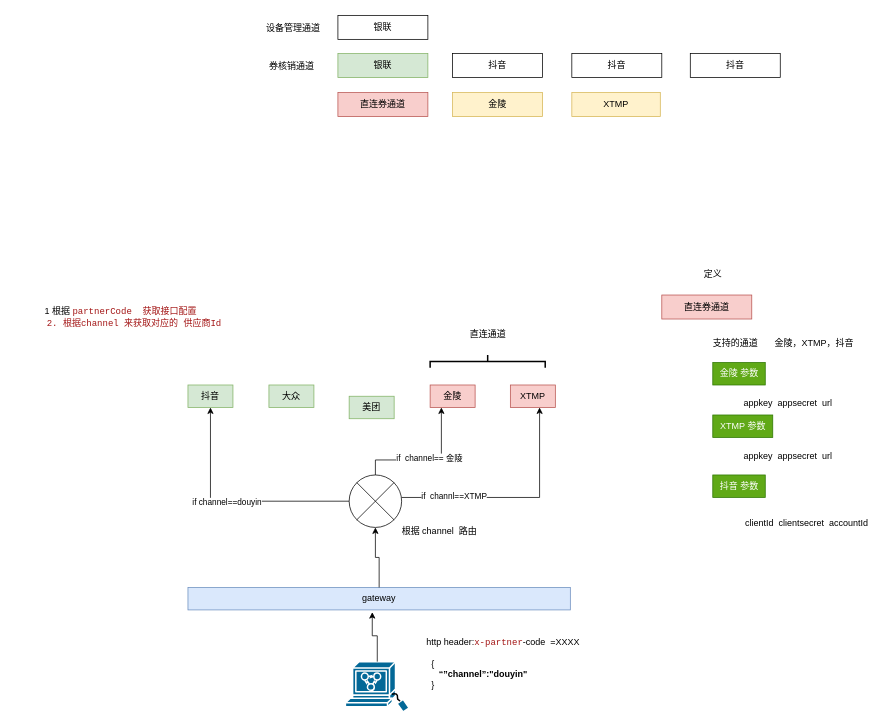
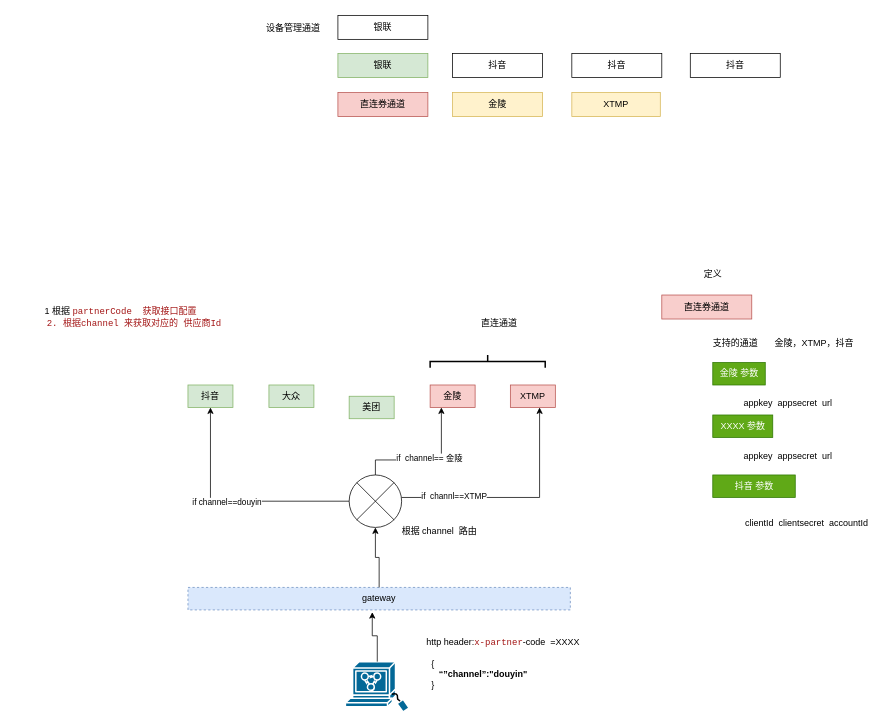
(291, 66) -> none
(488, 335) -> (499, 324)
(743, 426) -> (743, 426)
(739, 486) -> (754, 486)
(379, 599) -> (379, 599)
